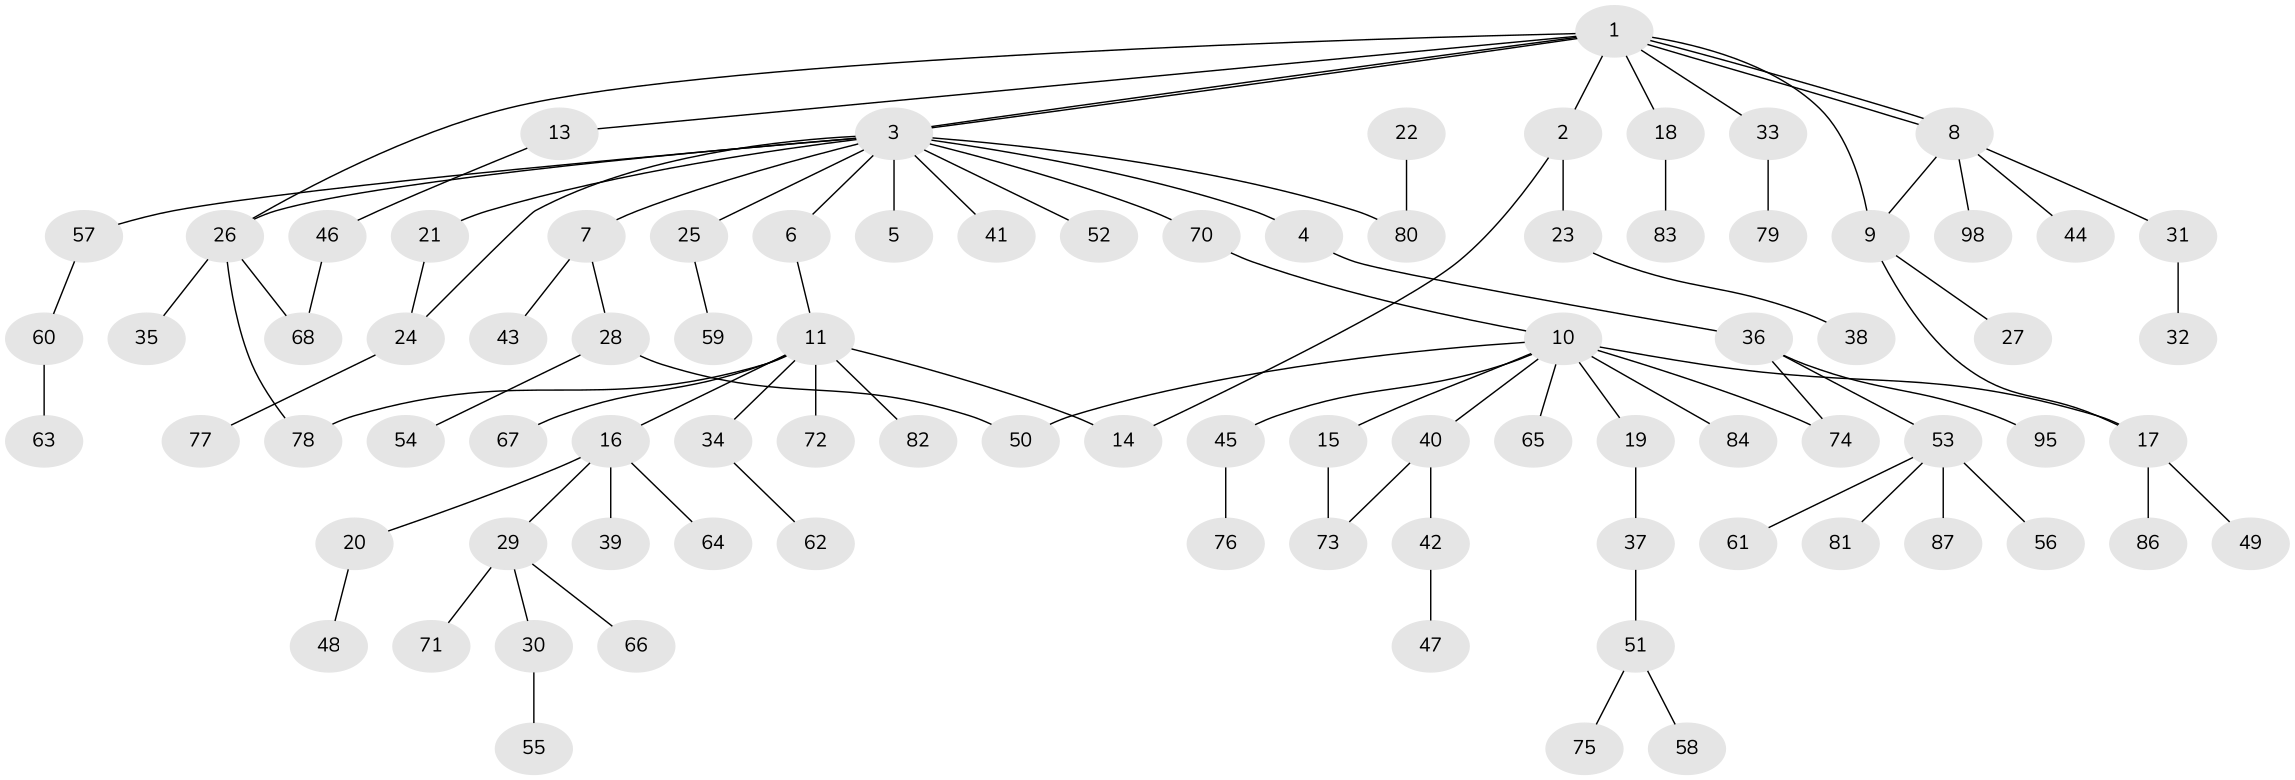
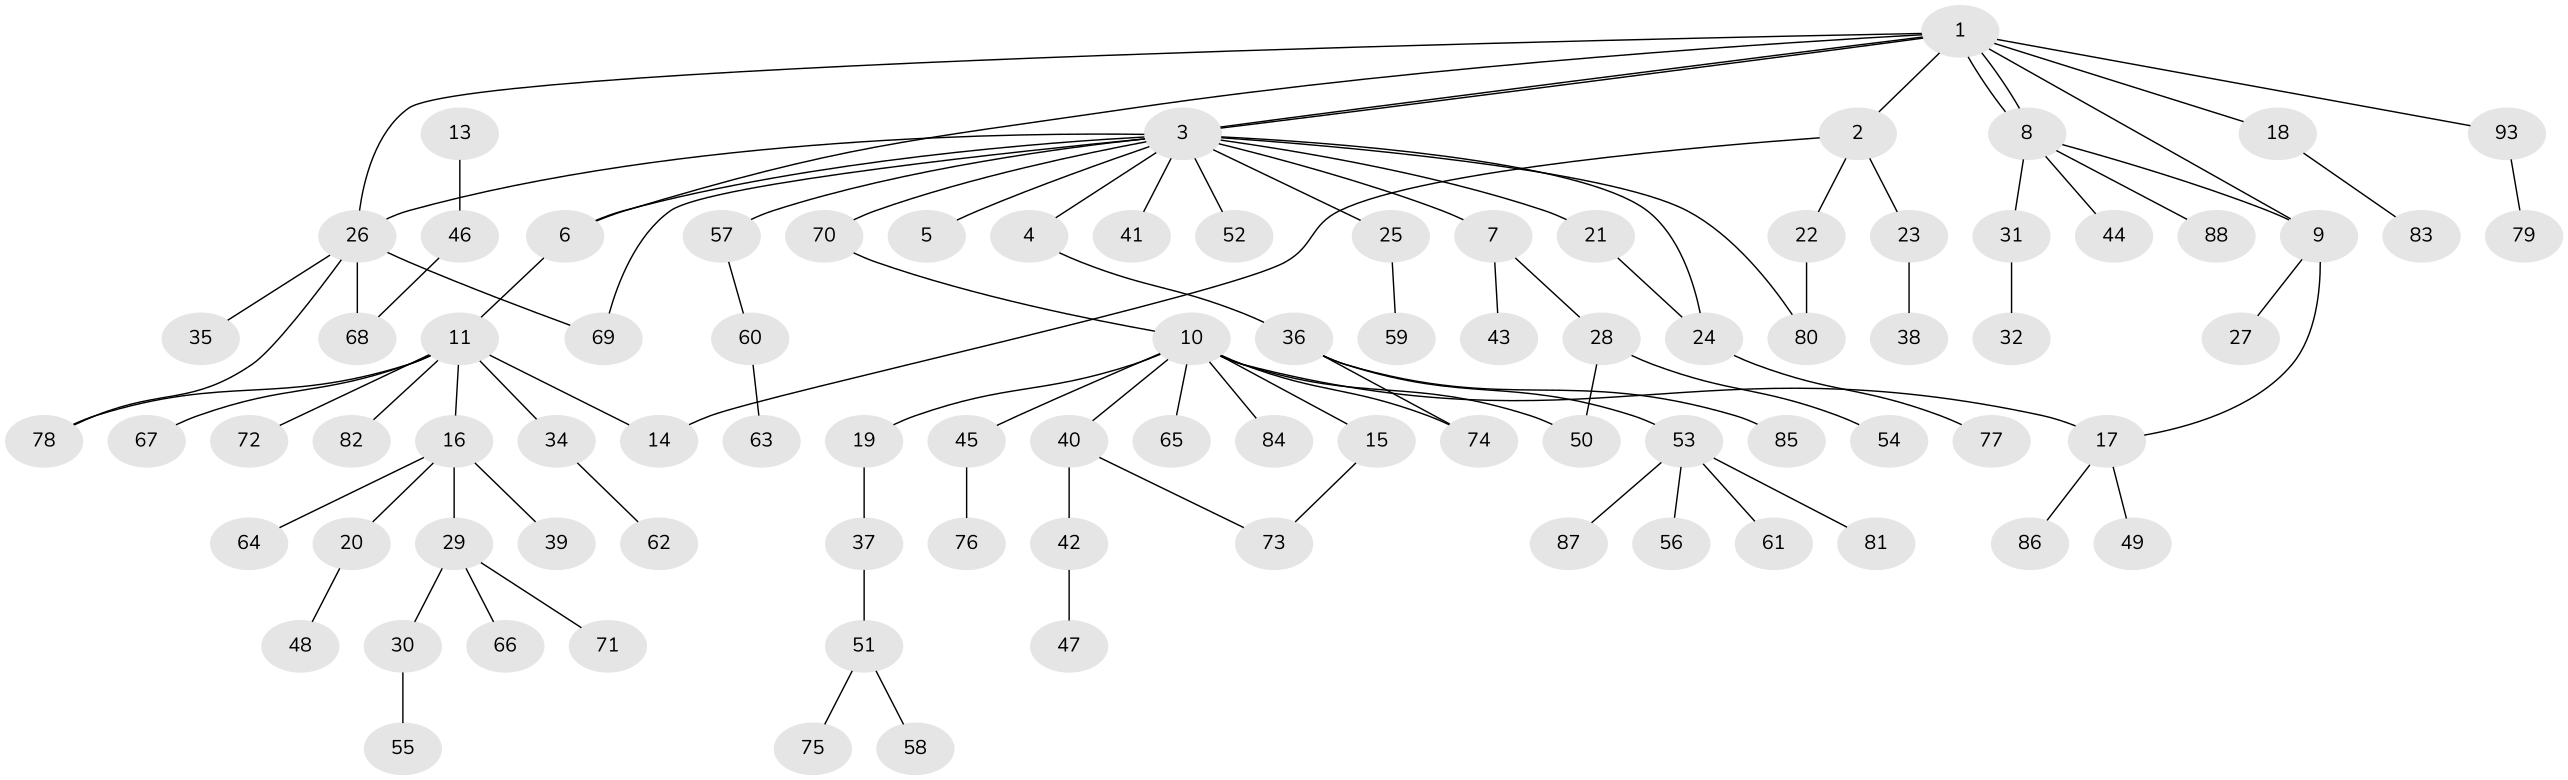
(1087, 83) -> (1254, 92)
(1768, 134) -> (2507, 134)
none -> (1832, 185)
(1973, 236) -> (2217, 236)
none -> (604, 339)
(2046, 441) -> (1787, 441)
